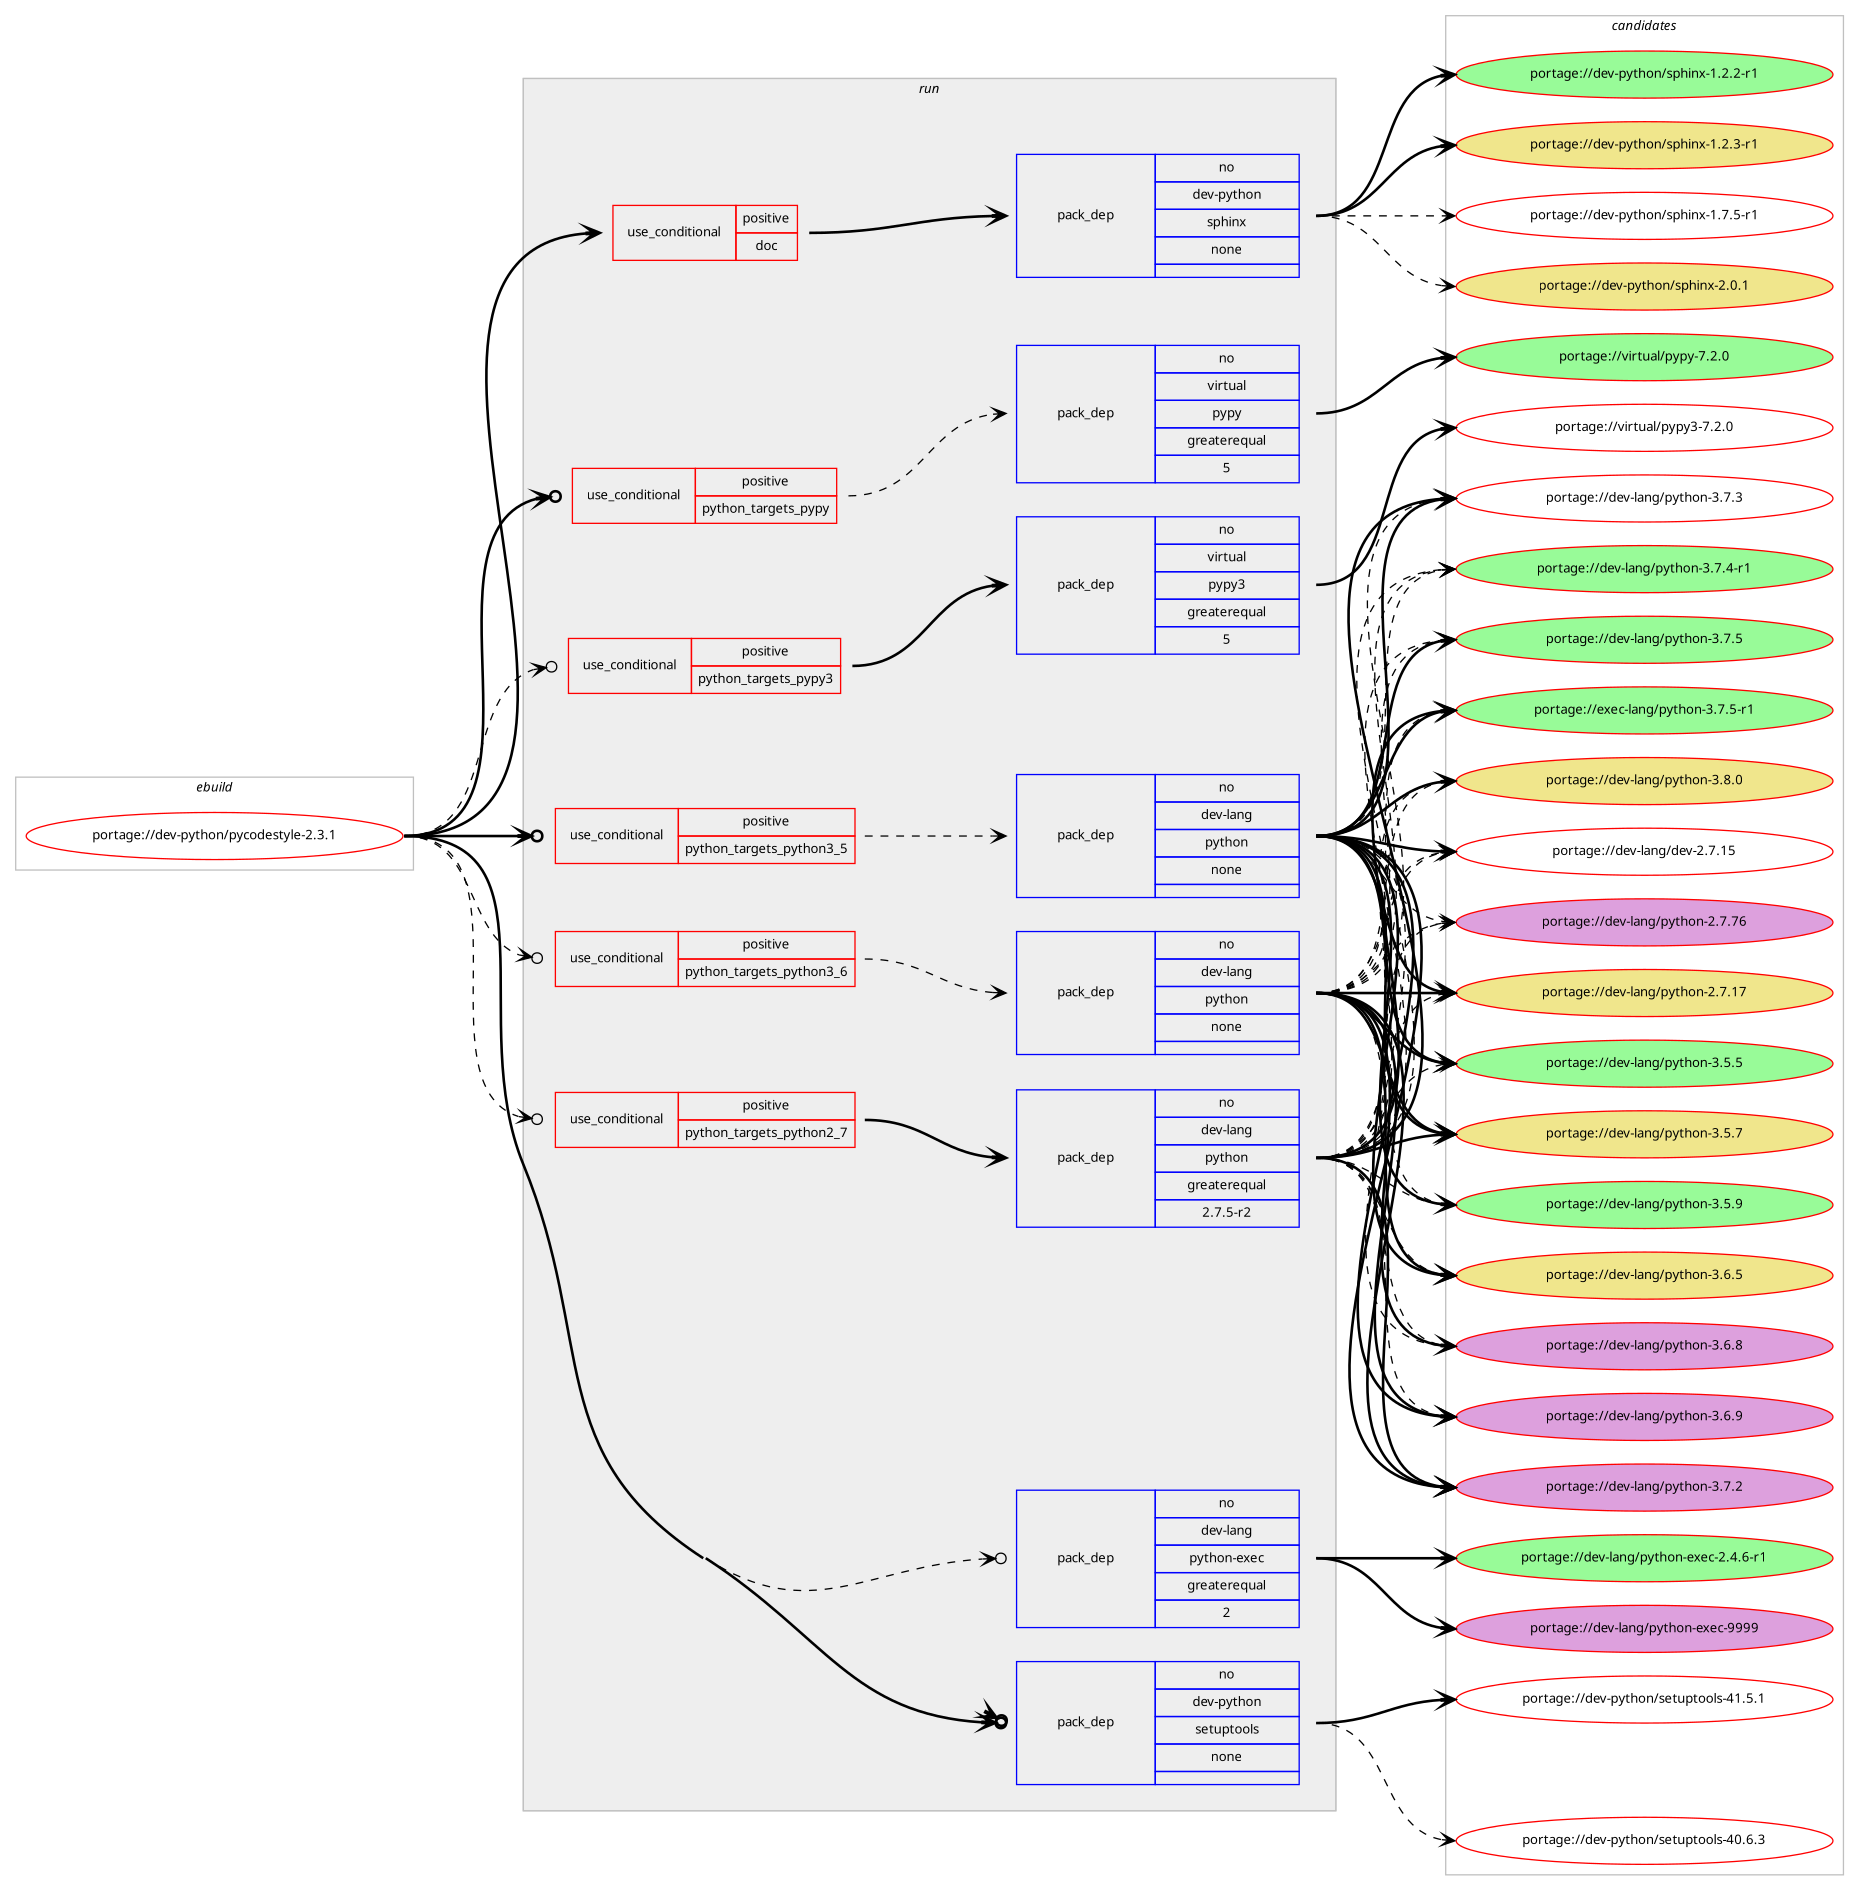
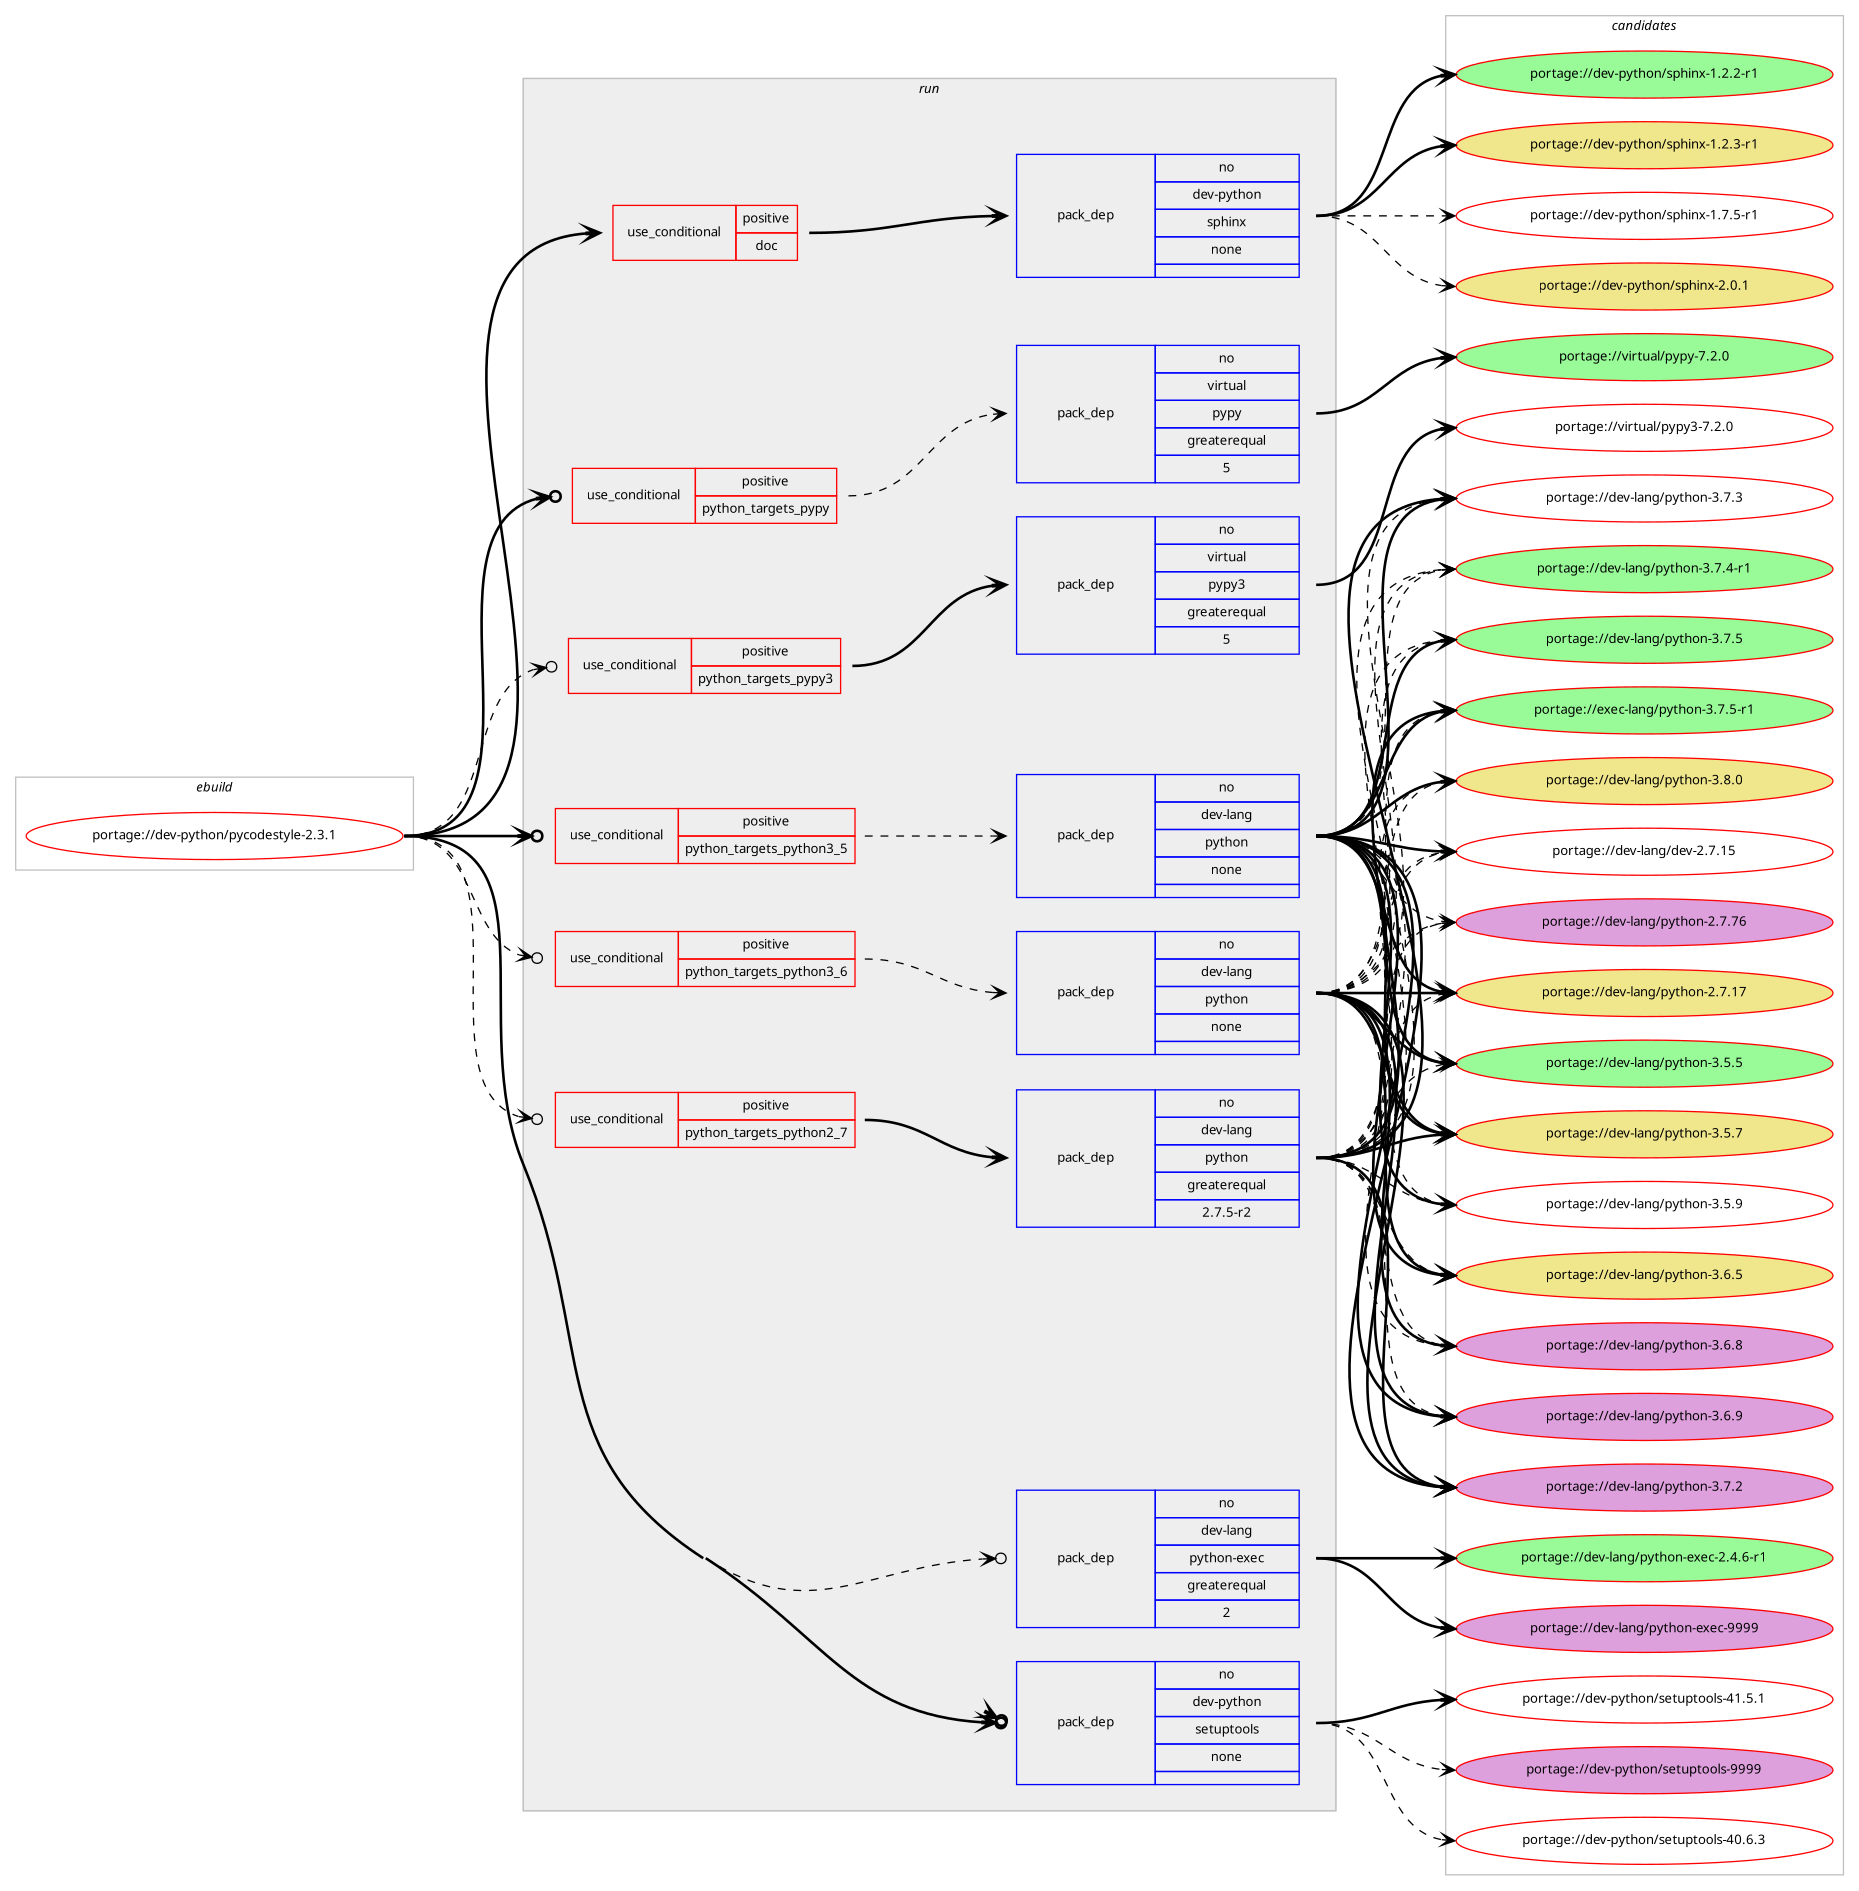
(1645, 1205) -> (1645, 1205)
none -> (1645, 1770)
